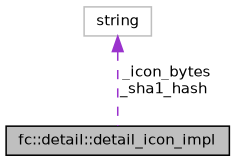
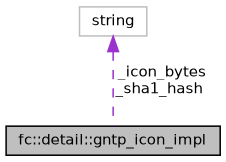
(118, 141) -> (113, 141)
